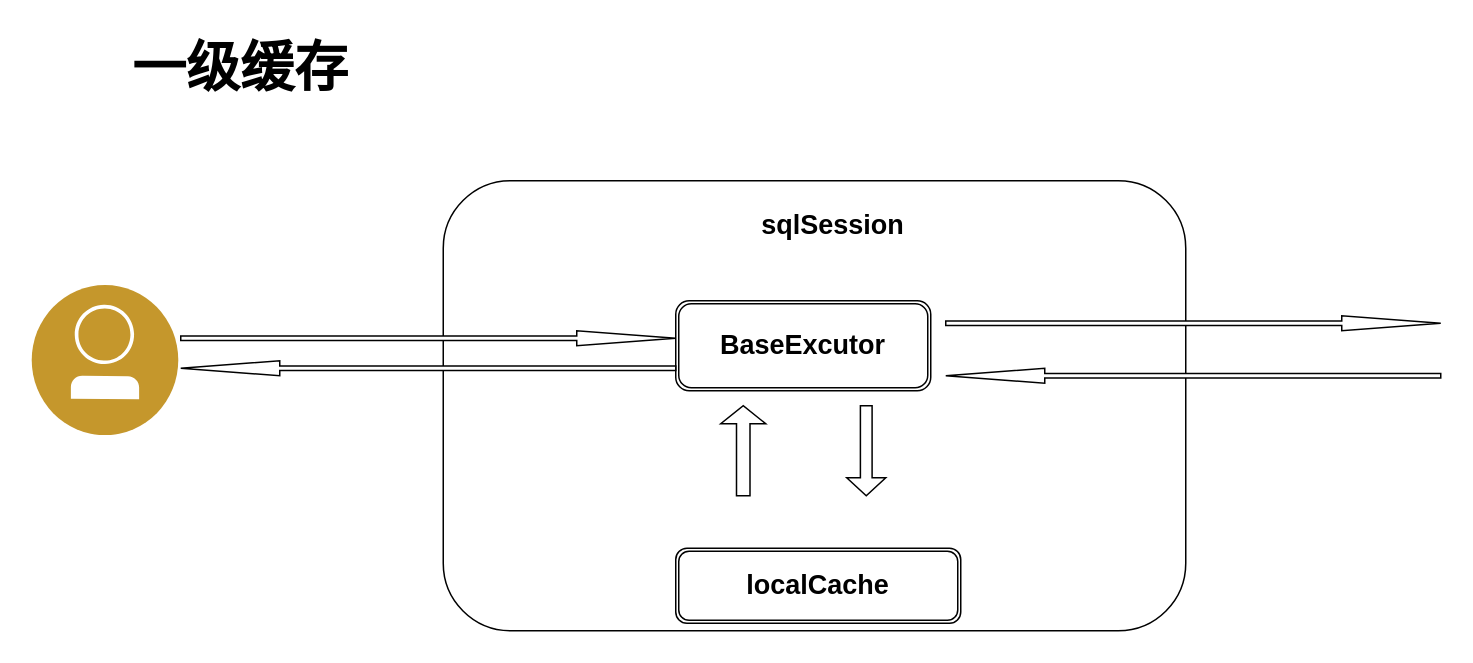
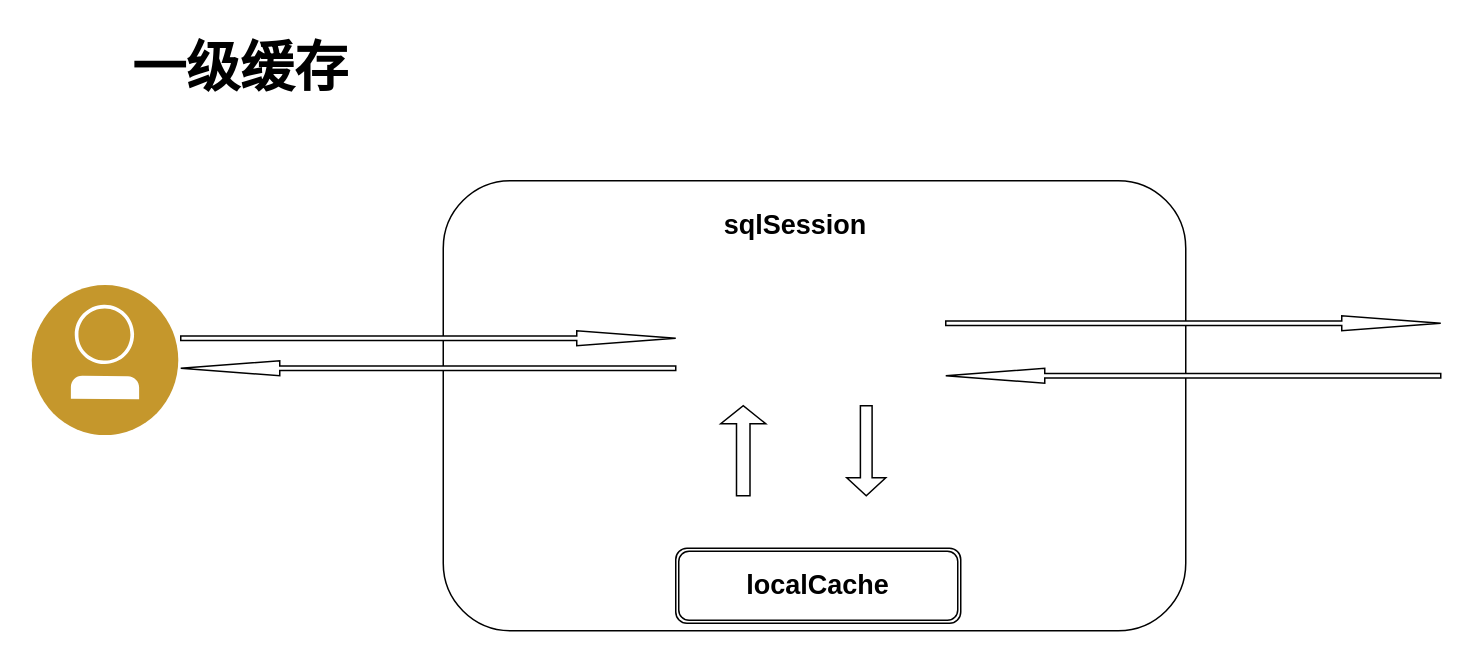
(833, 226) -> (796, 226)
(803, 346) -> none
